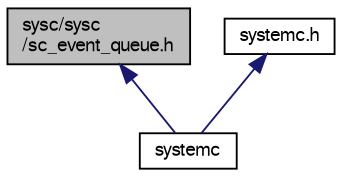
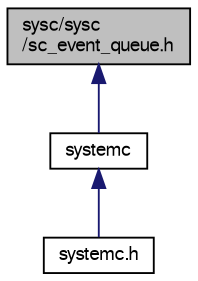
(228, 101) -> (99, 213)
